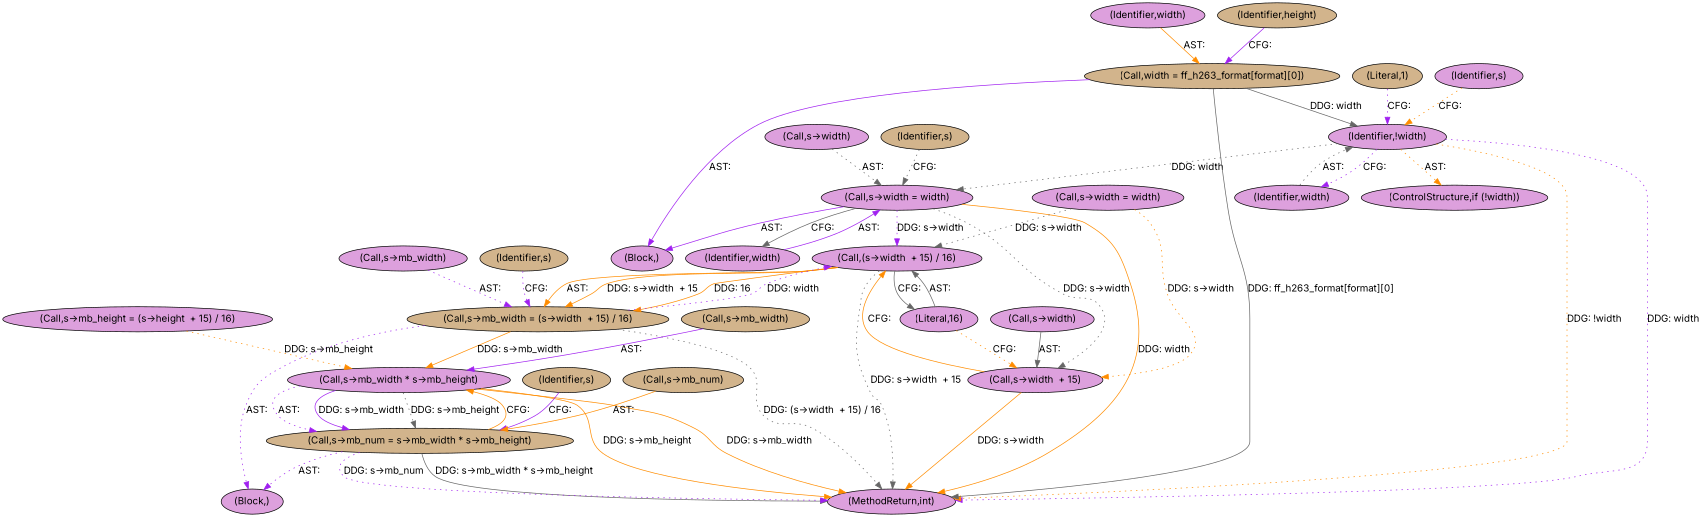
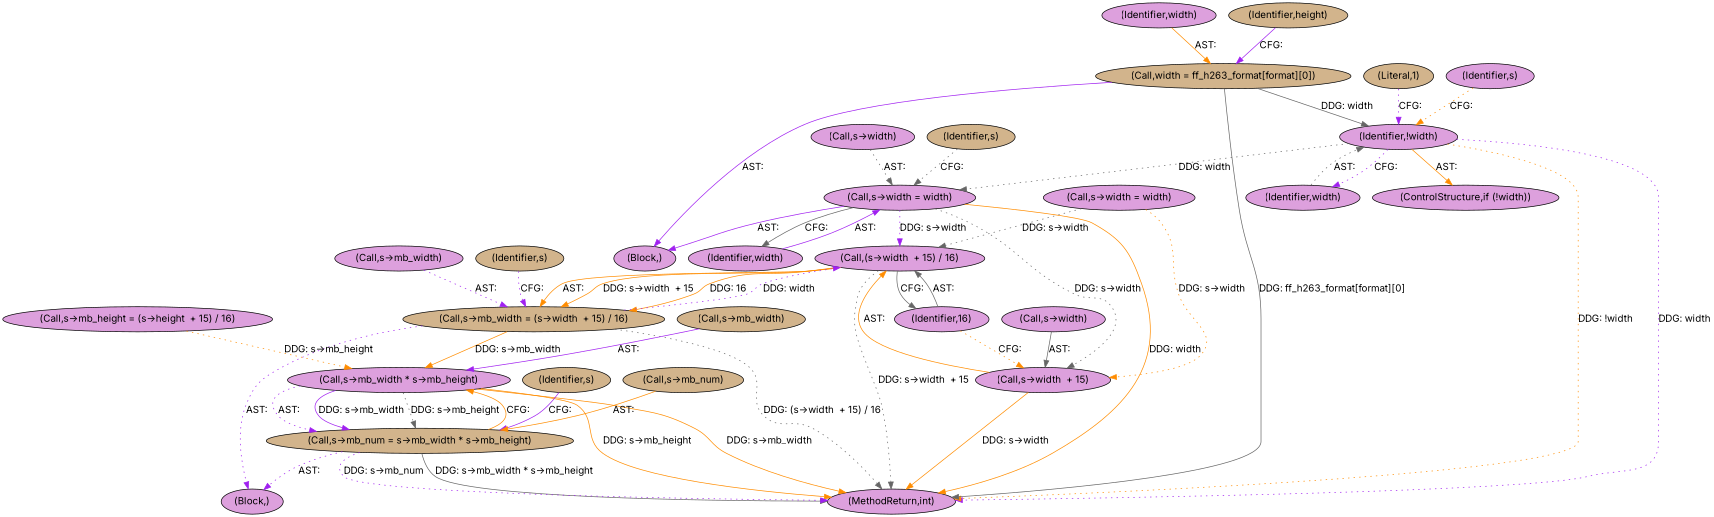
(1418, 165) -> (1429, 165)
(881, 319) -> (876, 319)
(939, 319) -> (942, 319)
